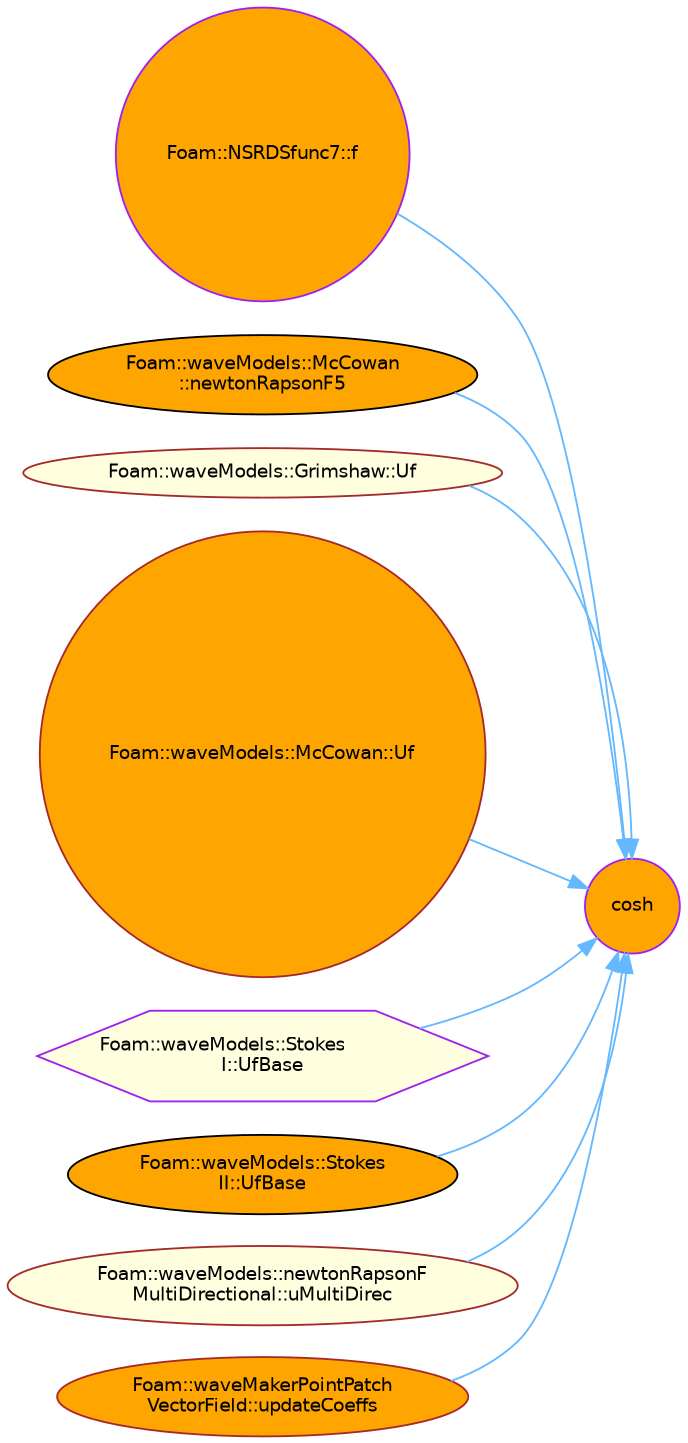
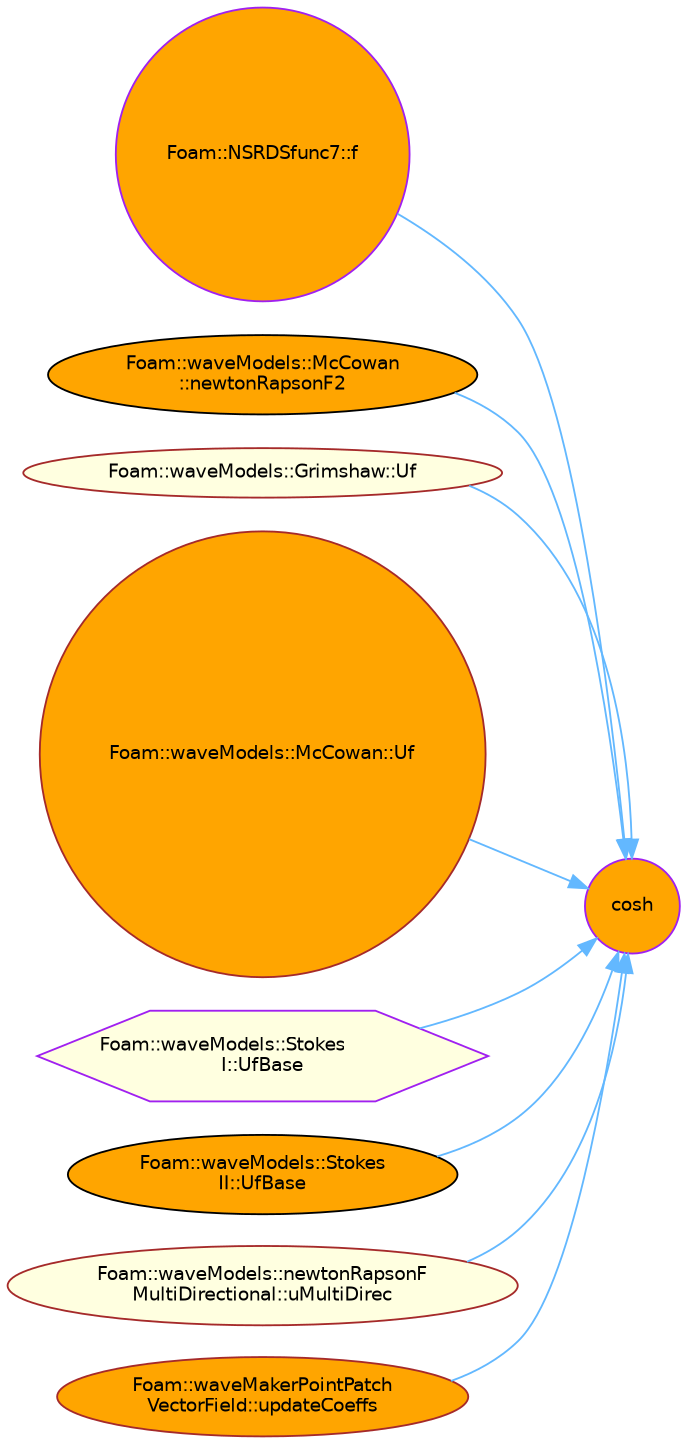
(263, 375) -> (263, 375)
